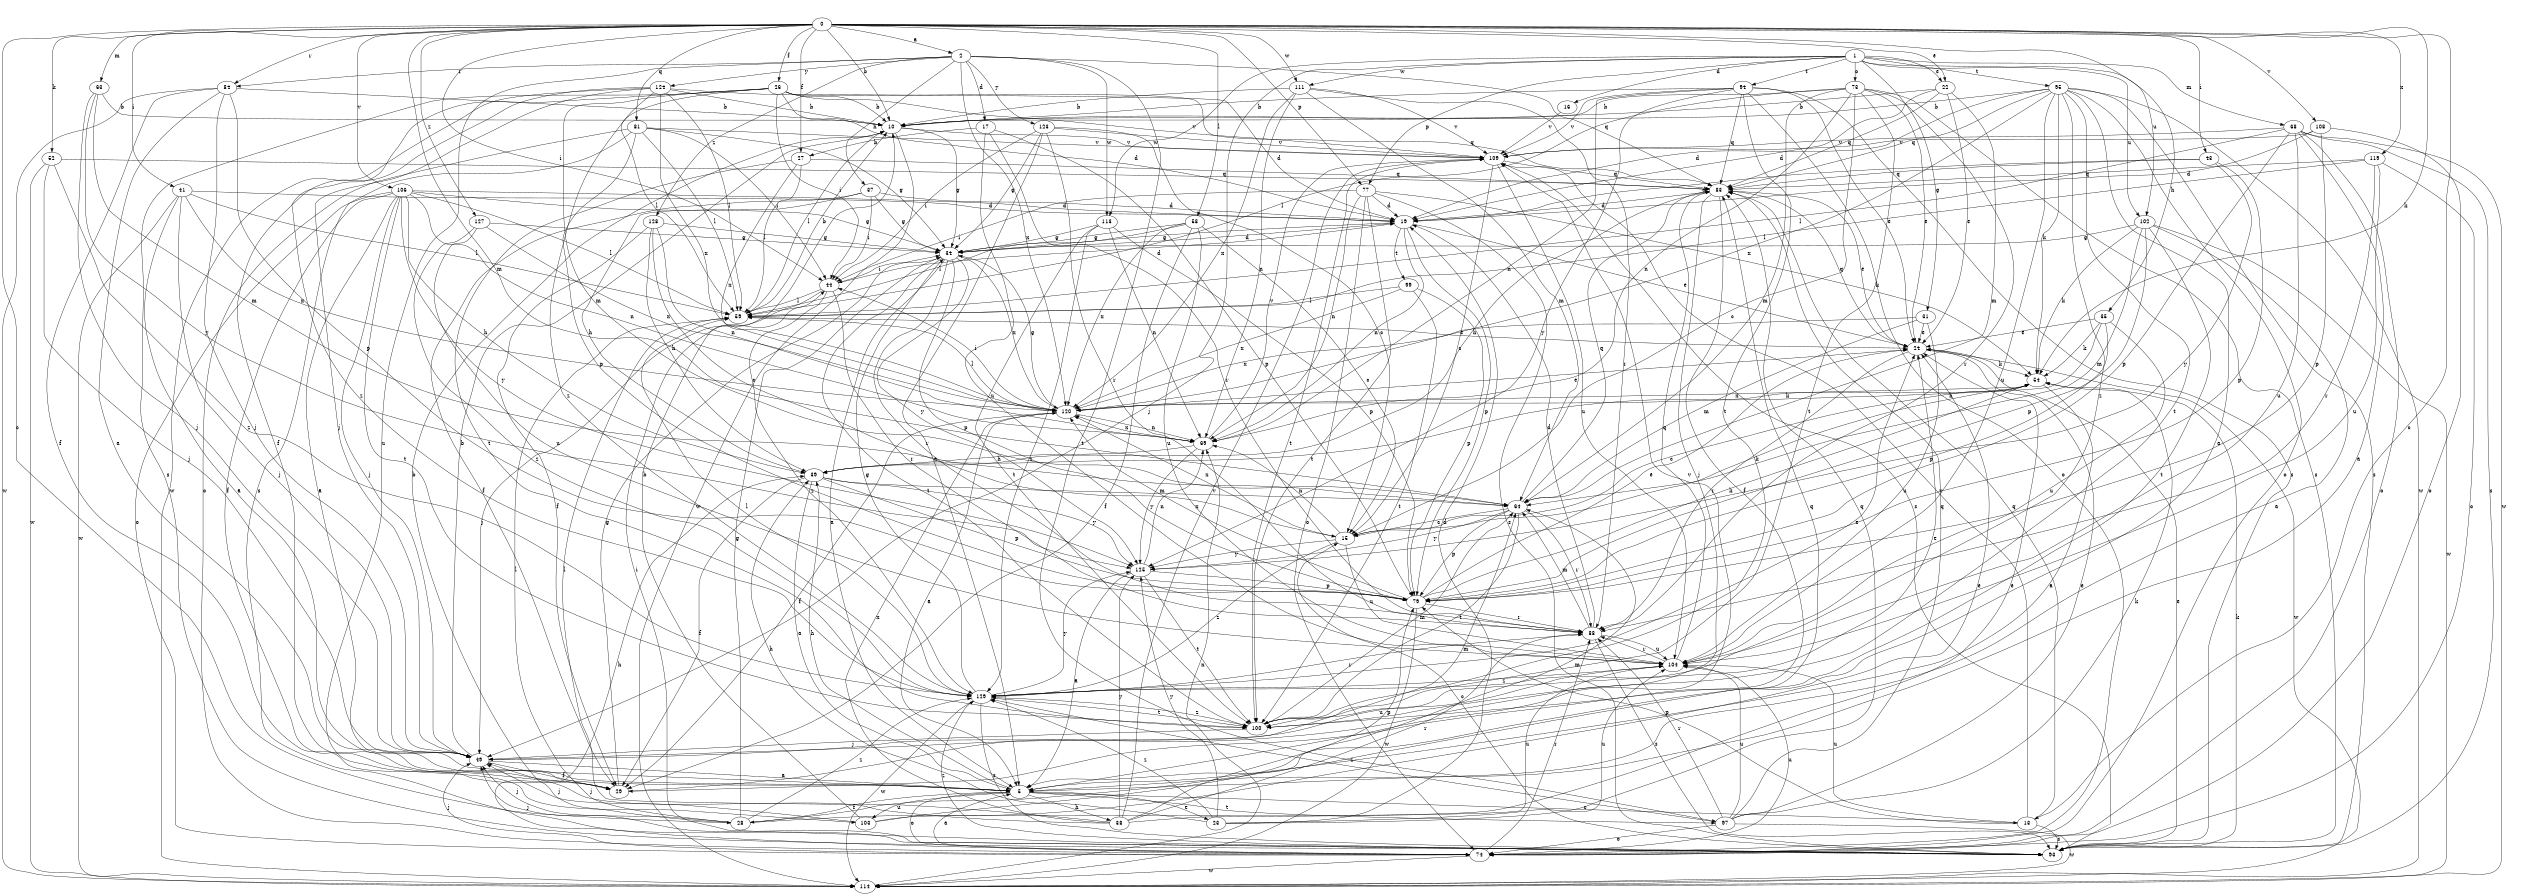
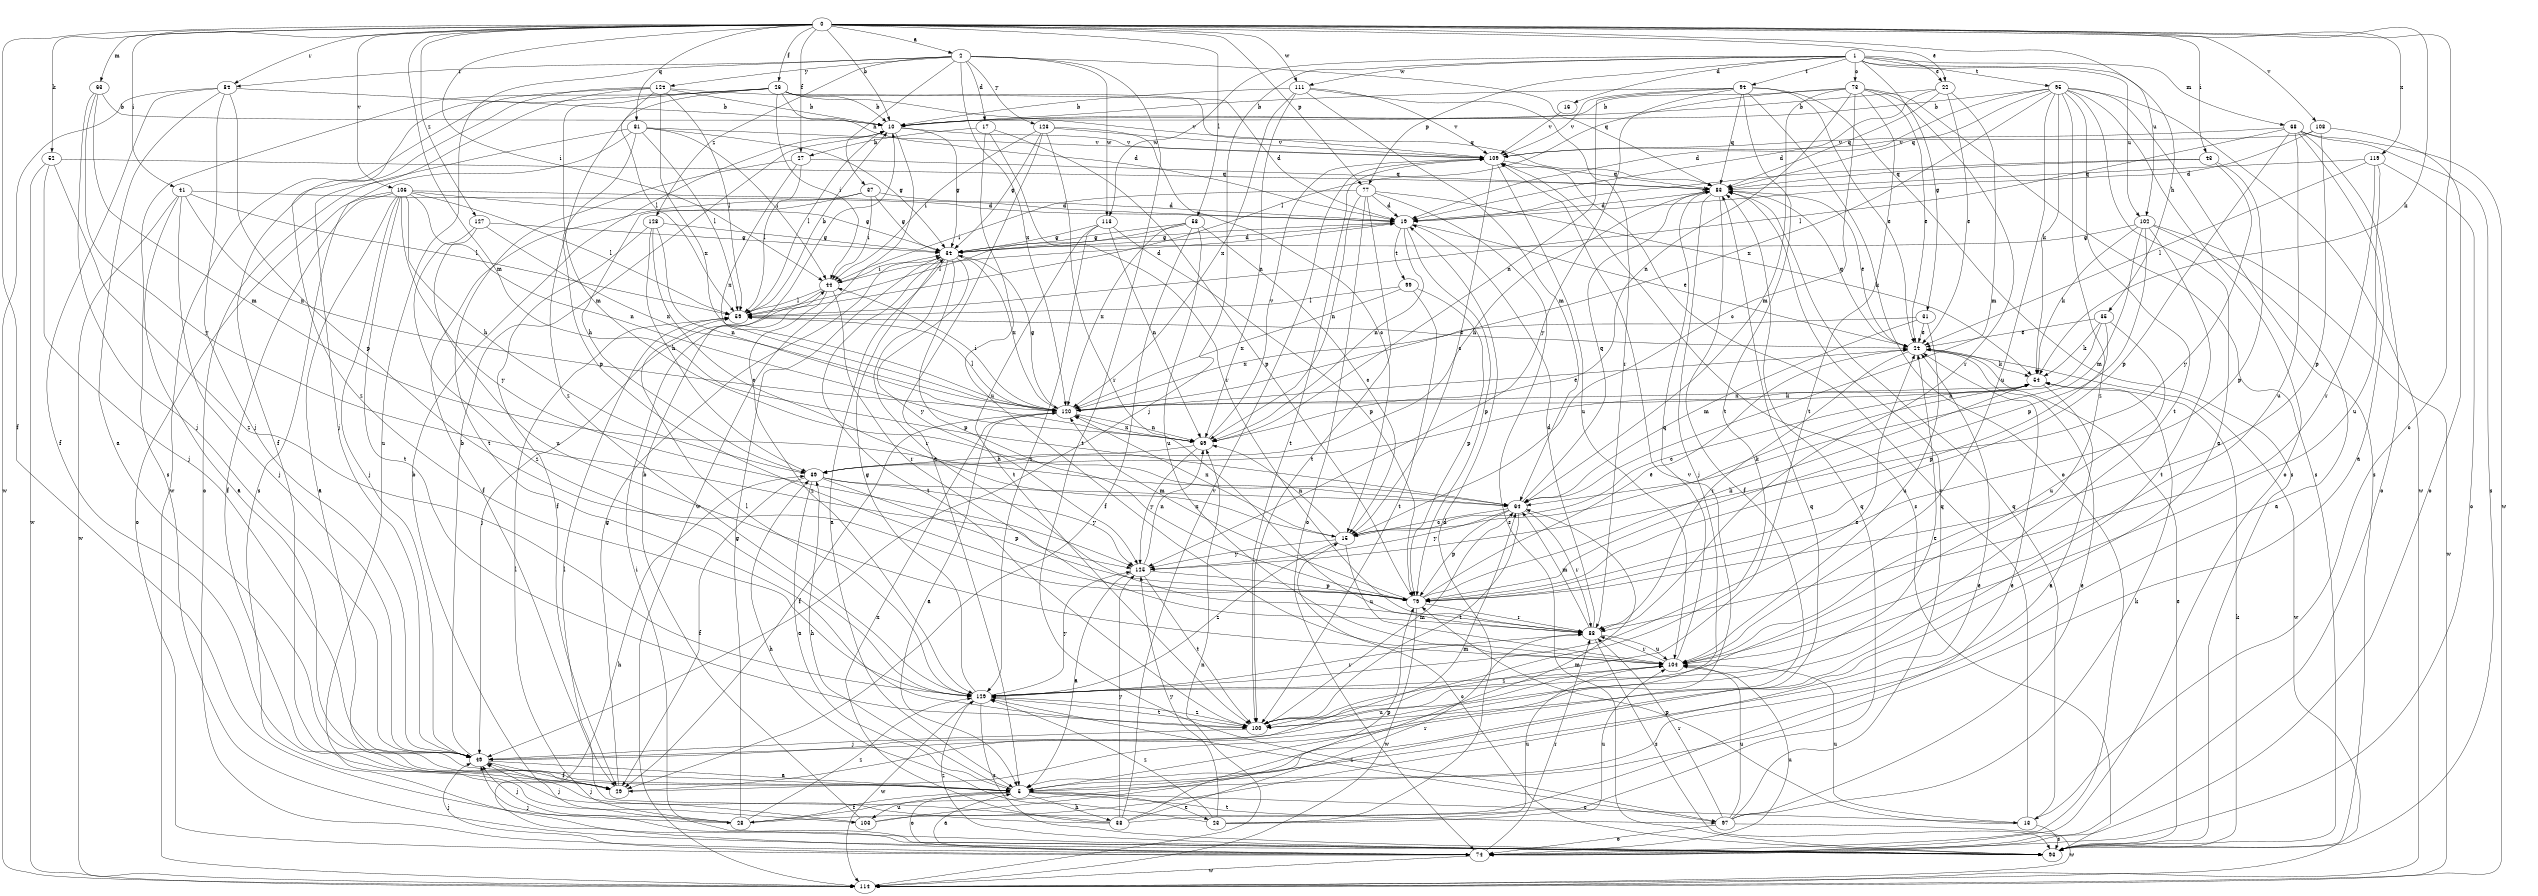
(1559, 263) -> (2158, 249)
(17, 428) -> (17, 428)
